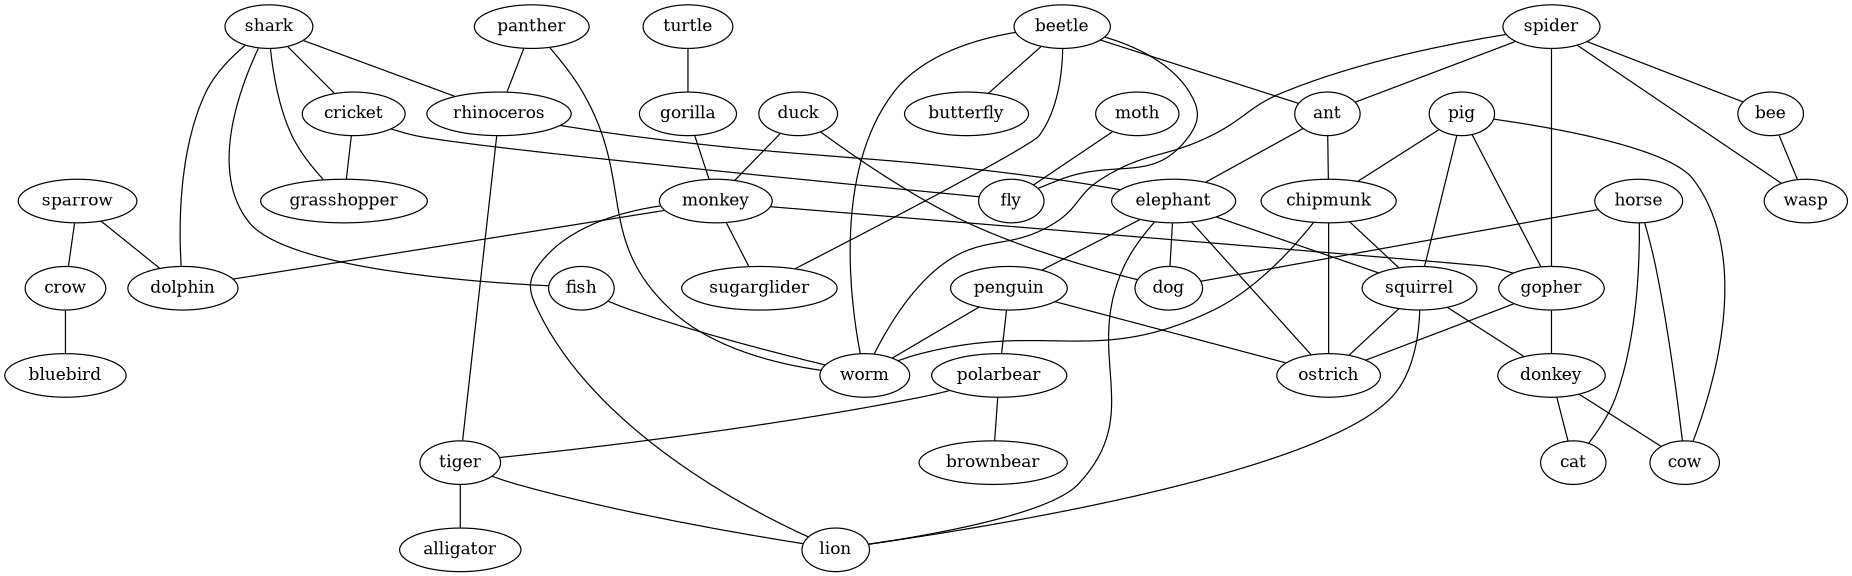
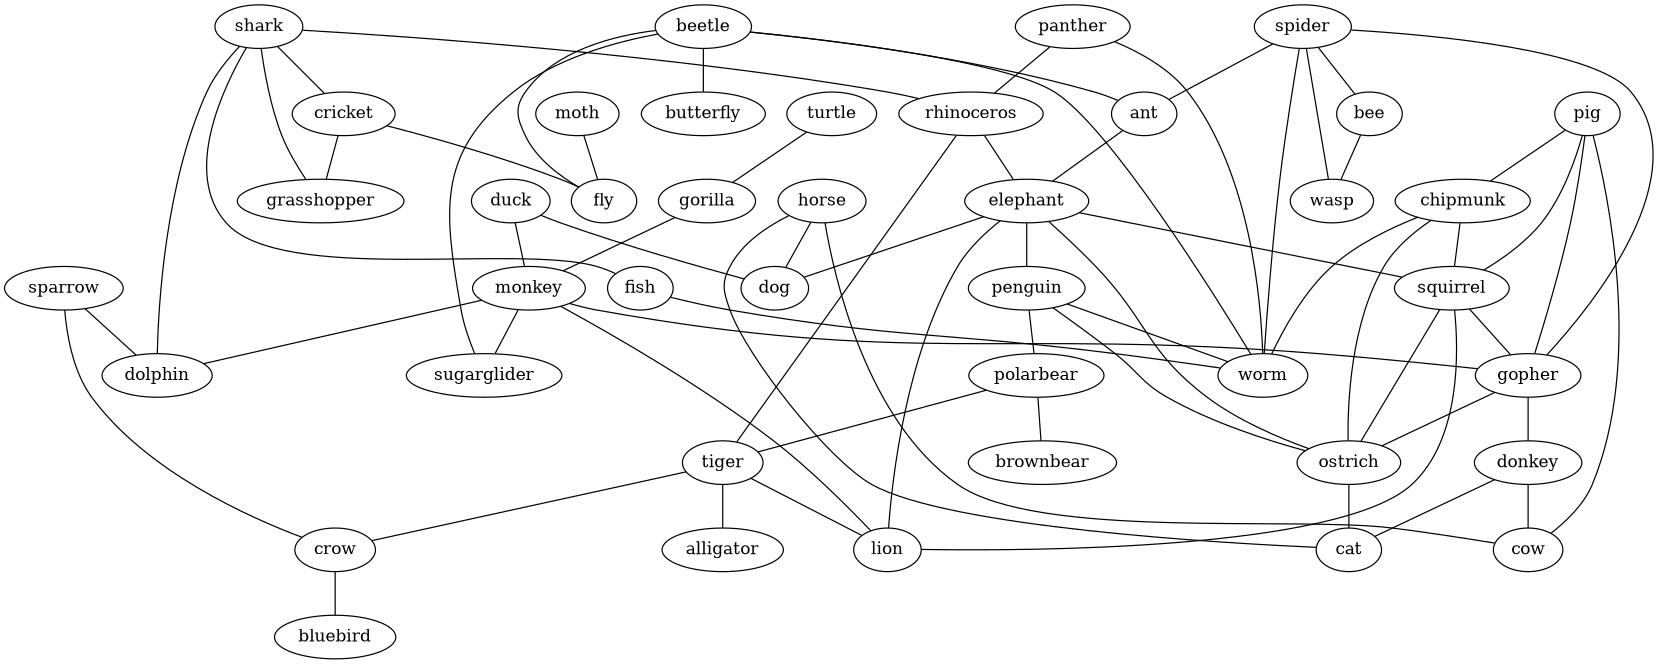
(1328, 158) -> none
(1486, 332) -> (1490, 332)
none -> (529, 506)
none -> (1349, 506)
